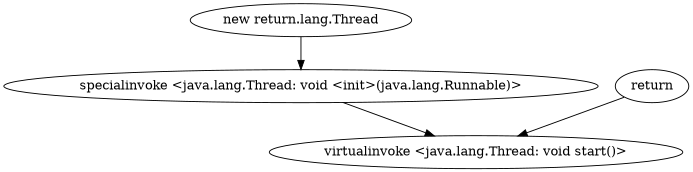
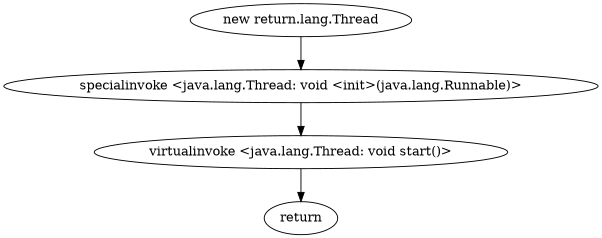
(575, 115) -> (301, 181)
